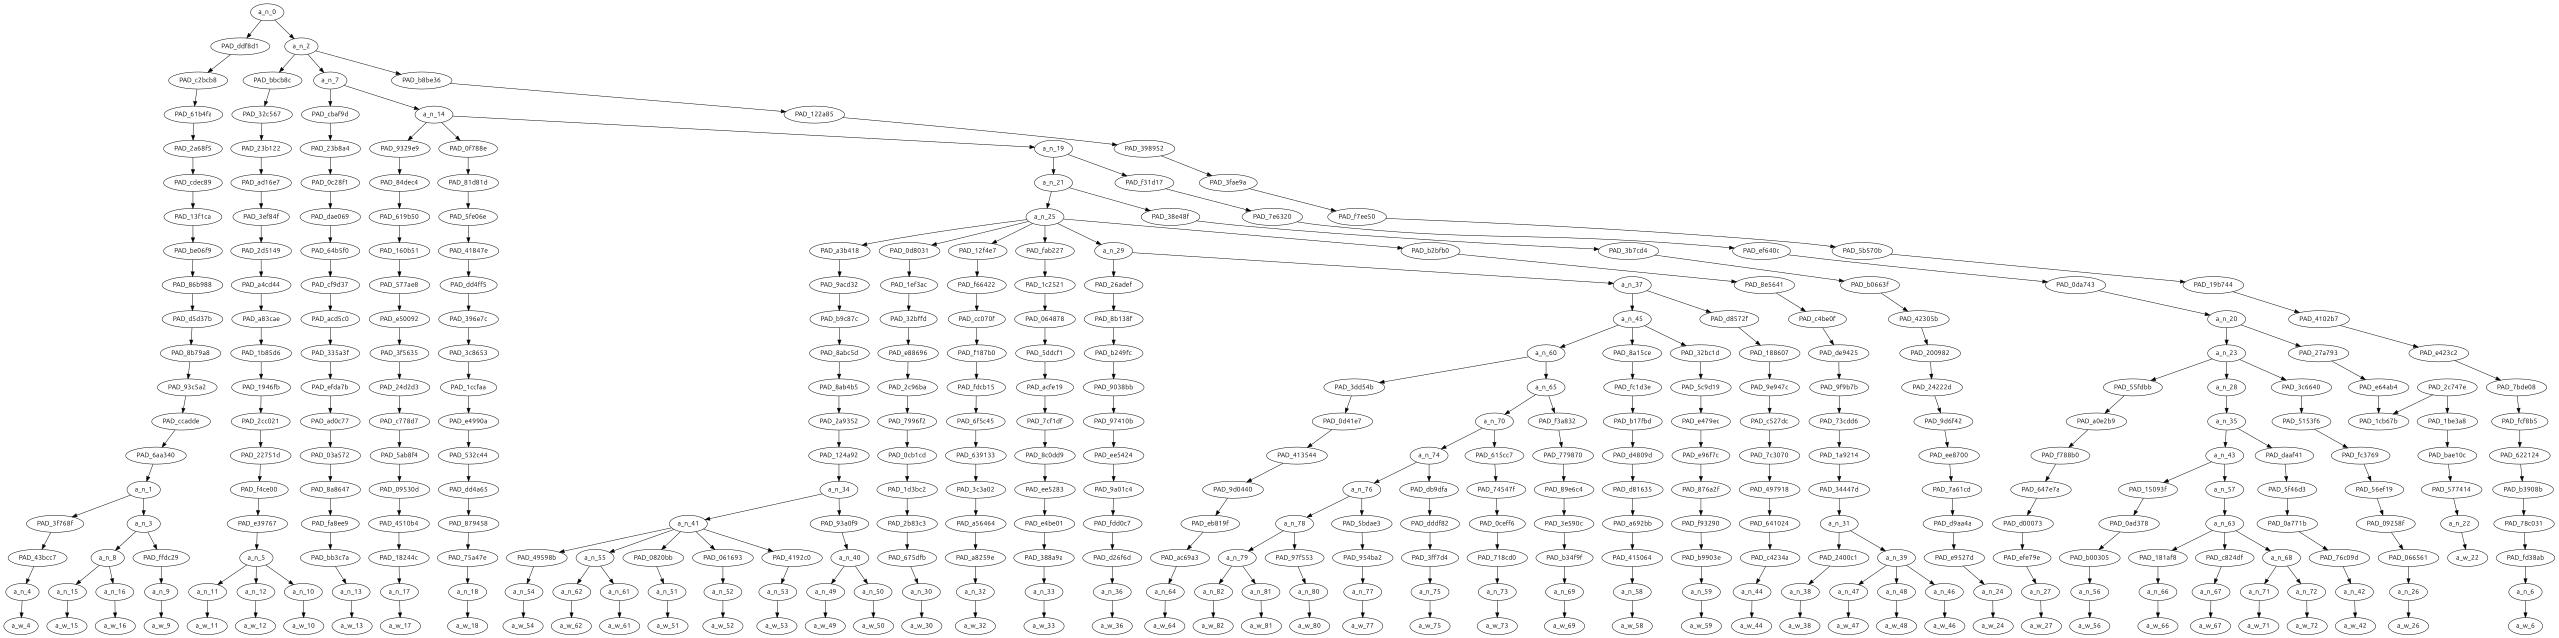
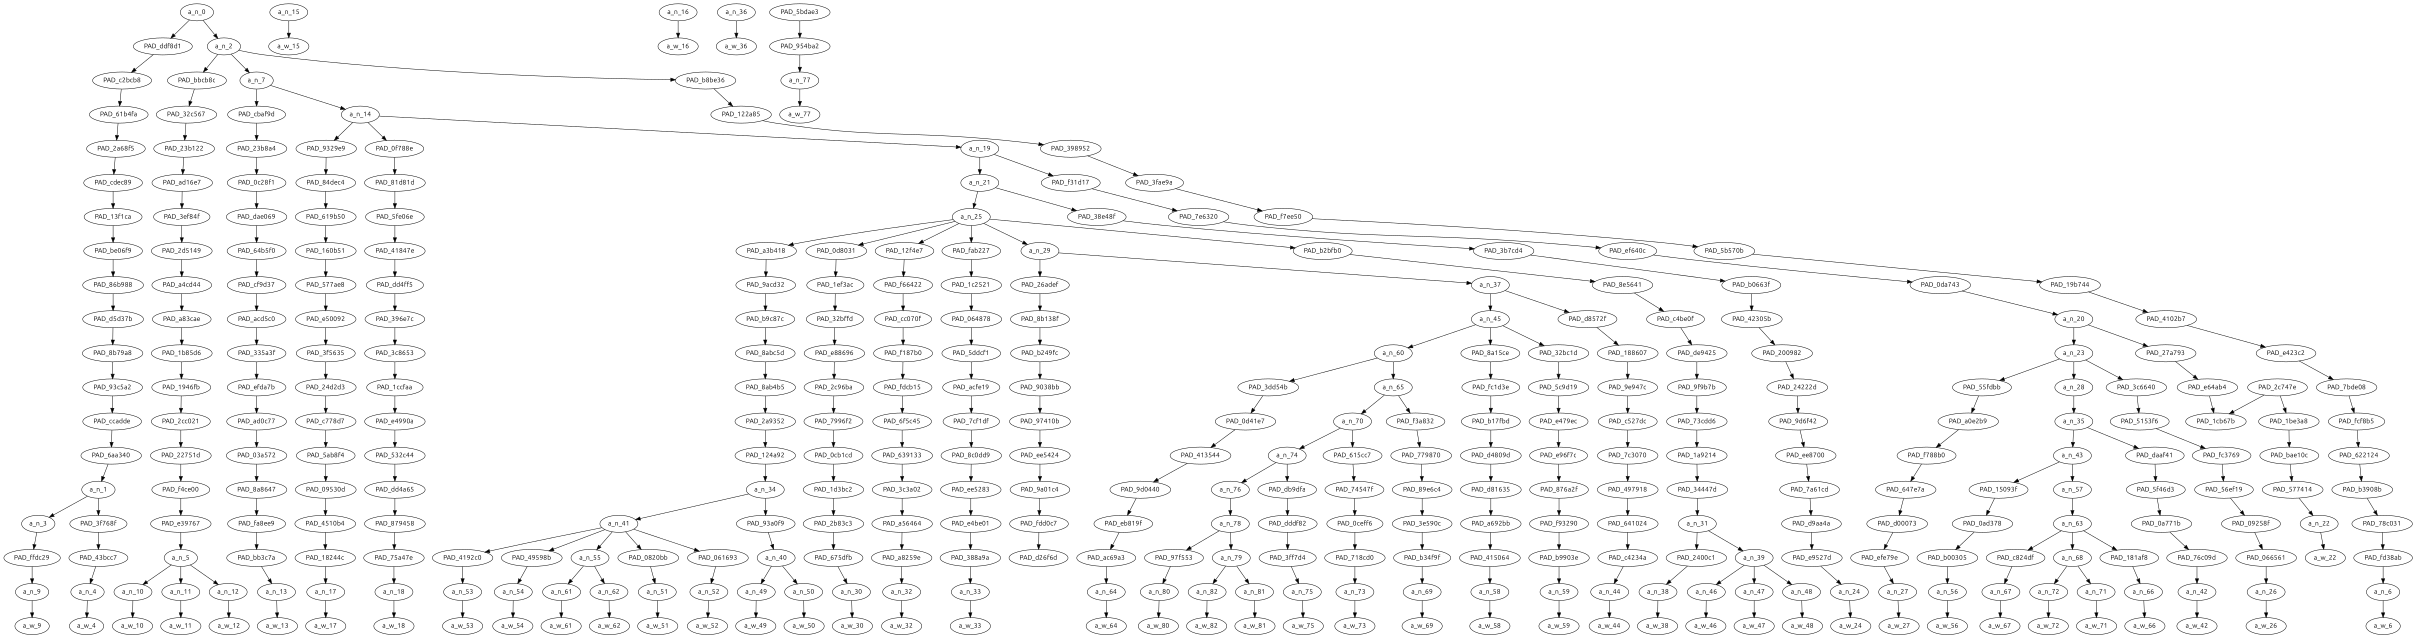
(1362, 504) -> none
(108, 558) -> none
(1112, 573) -> none
